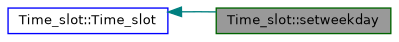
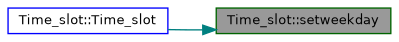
(199, 12) -> (185, 30)
